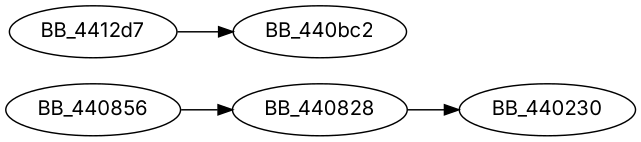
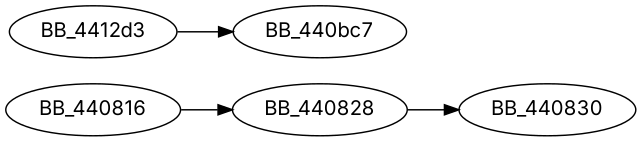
(93, 32) -> (93, 32)
(320, 32) -> (320, 32)
(93, 110) -> (93, 110)
(547, 110) -> (547, 110)
